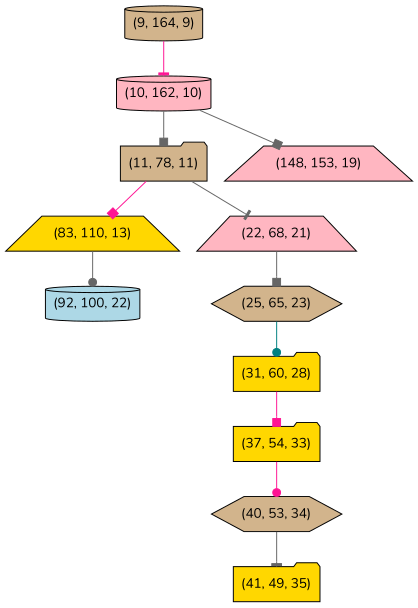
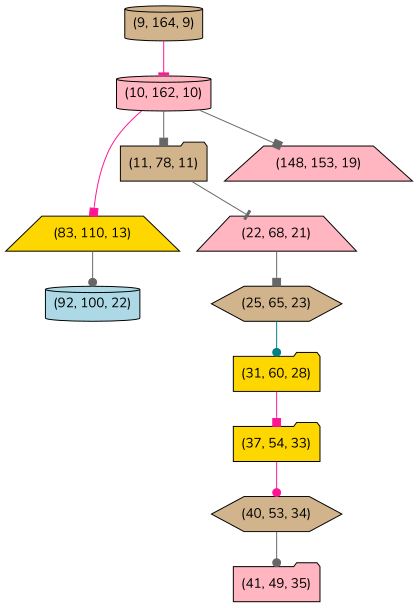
(132, 195) -> (108, 153)
(277, 547) -> (277, 547)
(277, 584) -> (277, 584)
